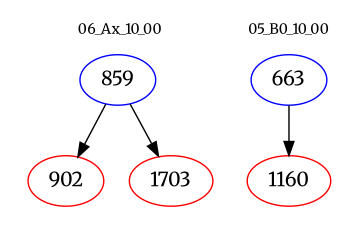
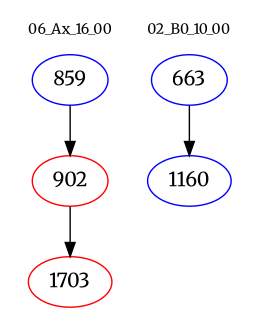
(121, 30) -> (71, 30)
(289, 30) -> (189, 30)
(141, 124) -> (70, 225)
(289, 181) -> (189, 181)
